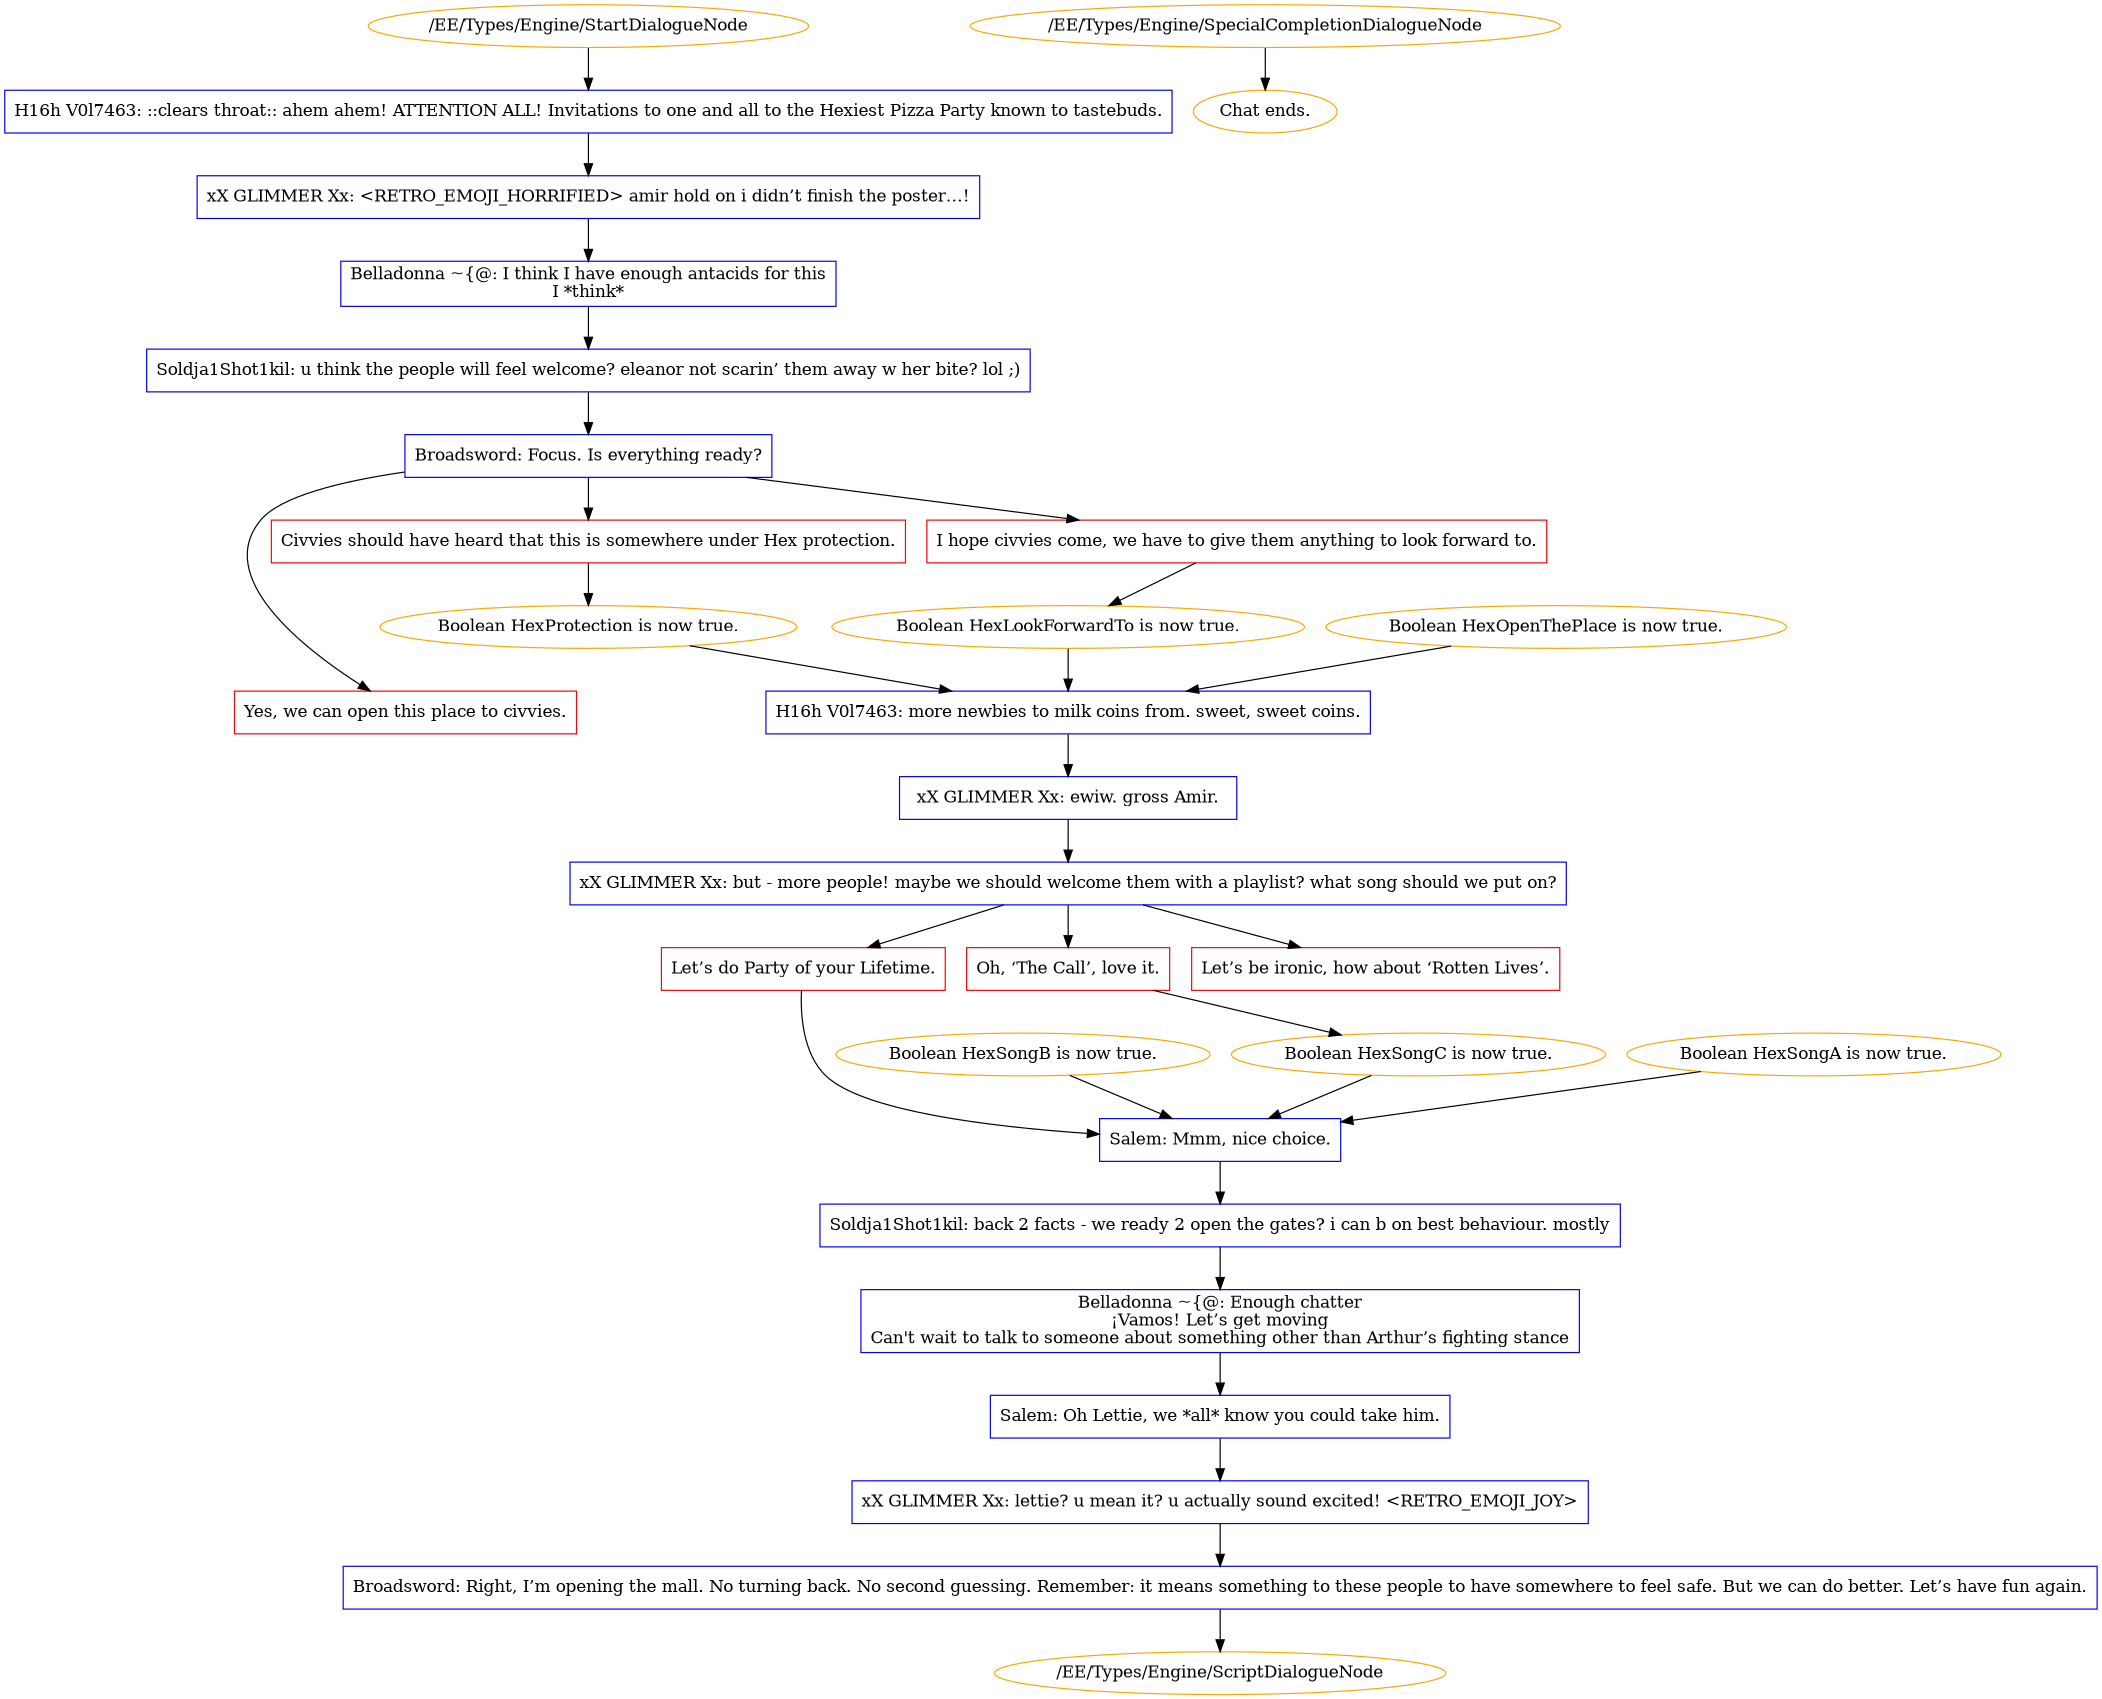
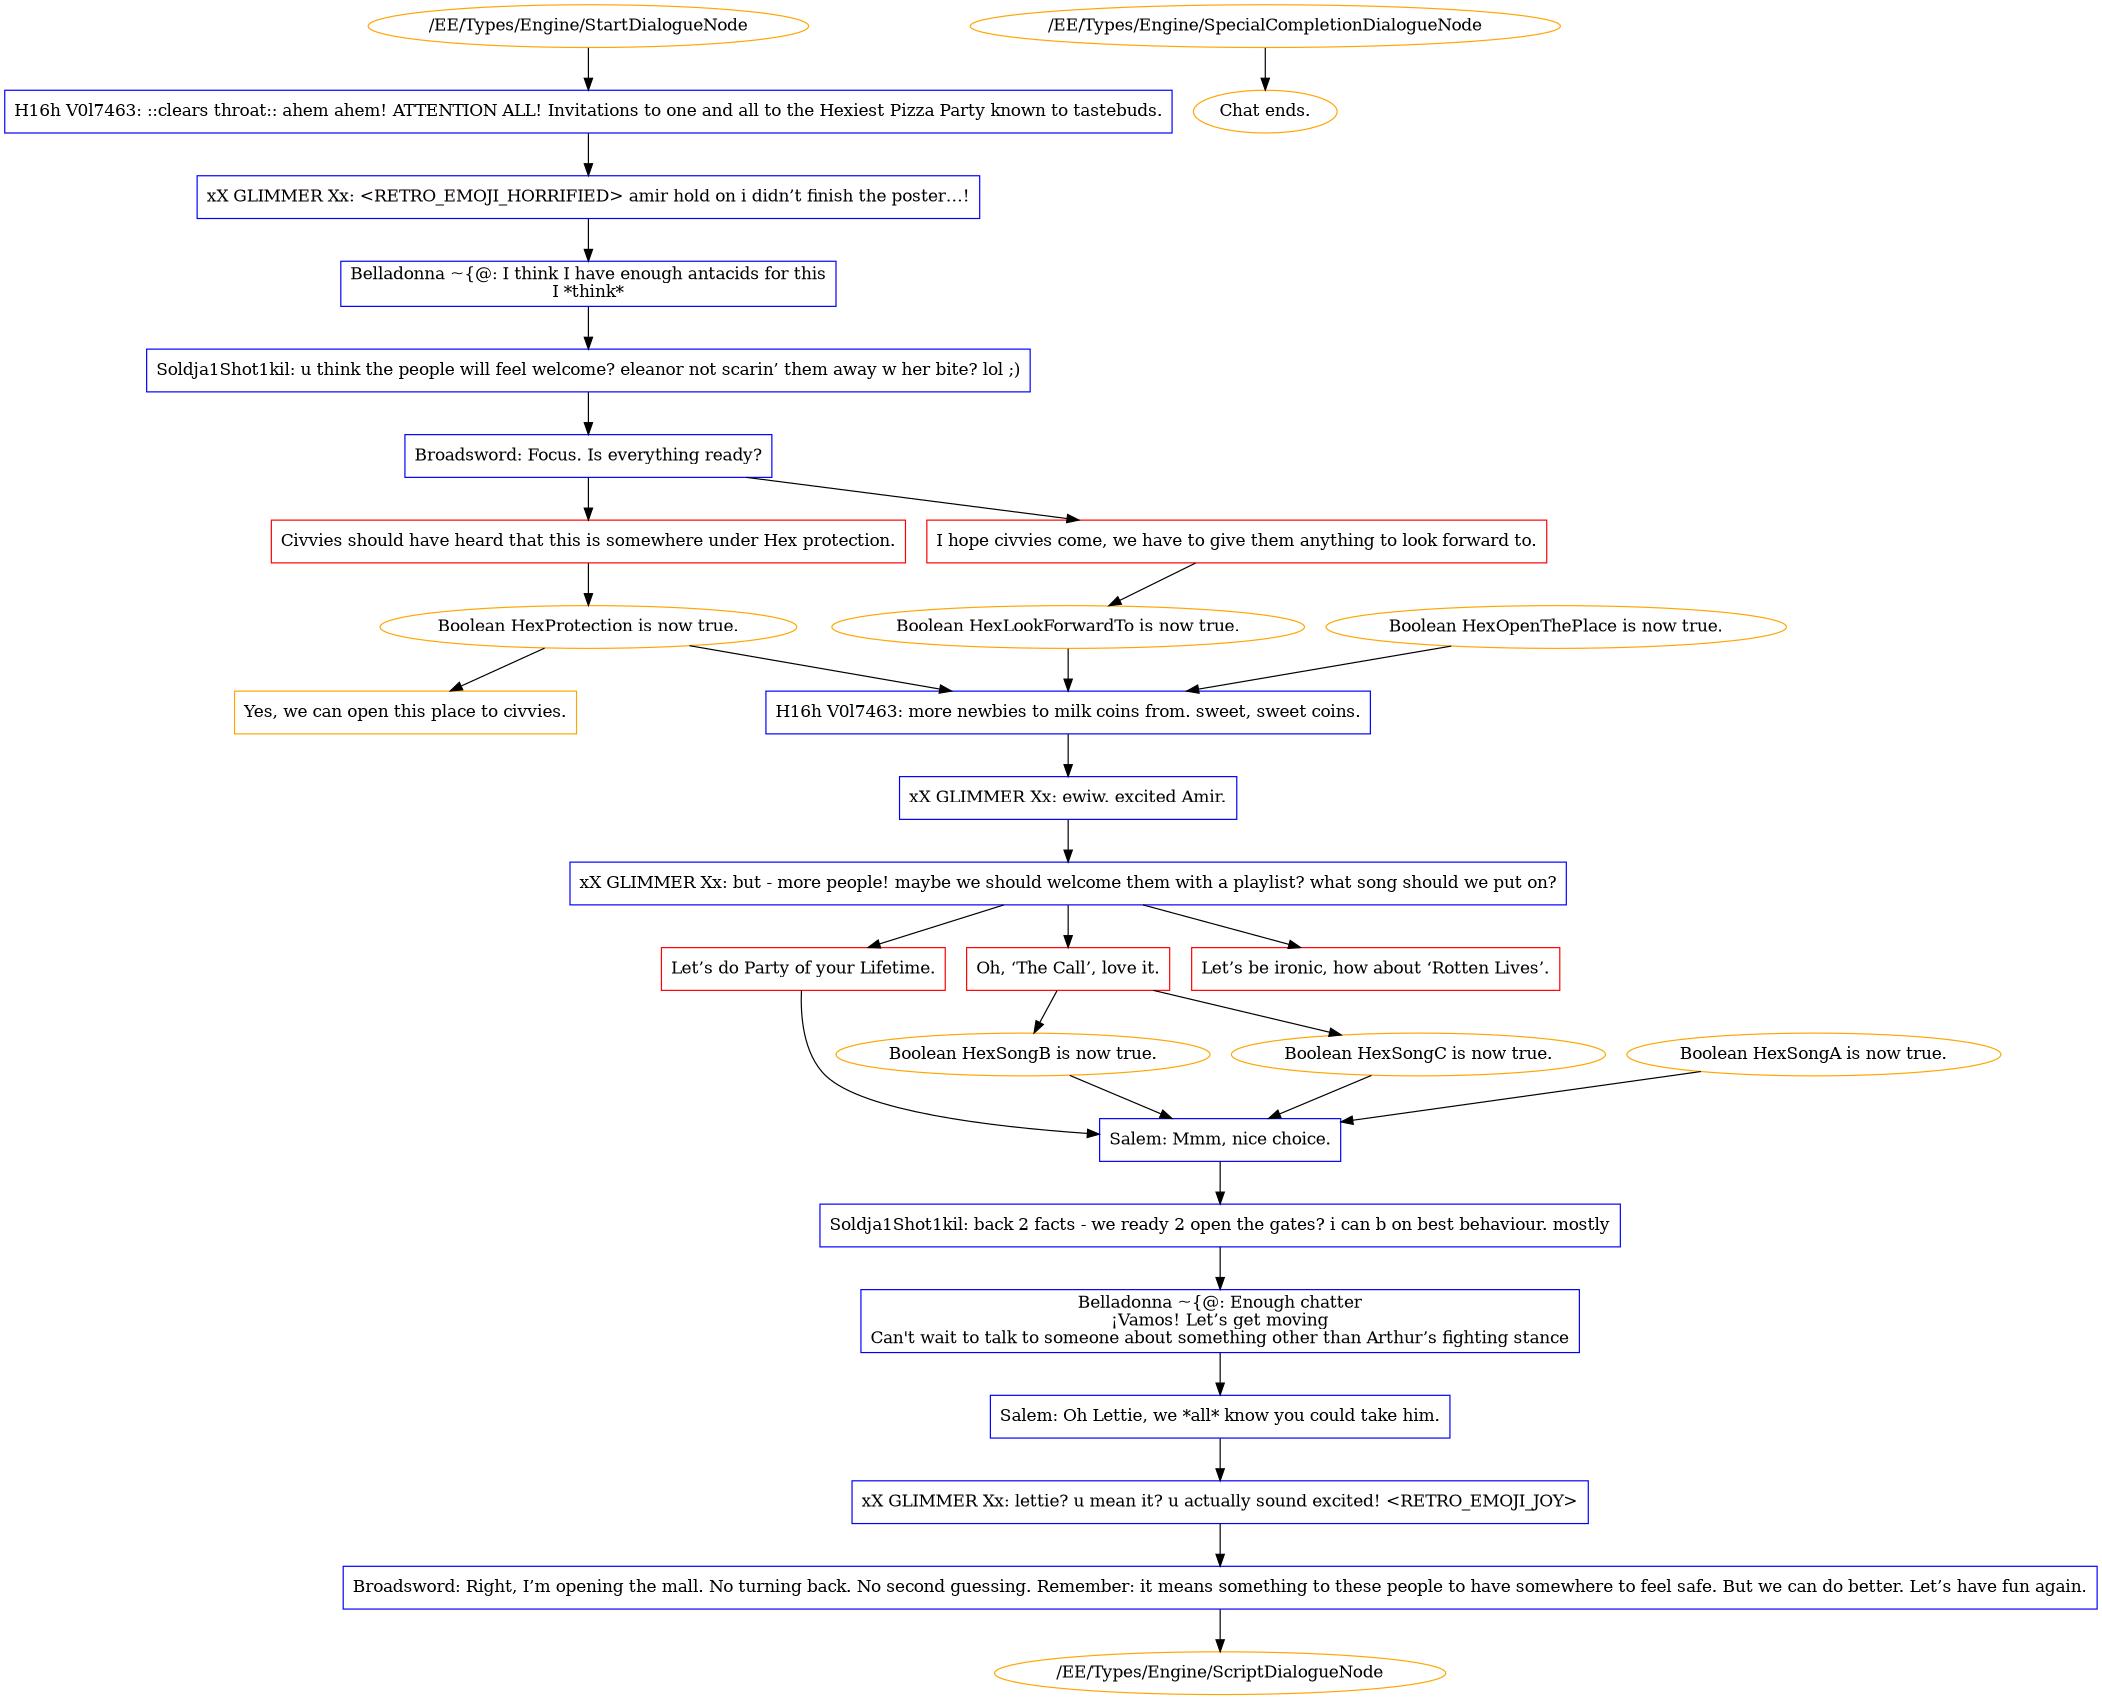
(249, 548) -> (503, 667)
(406, 712) -> (406, 712)
(1068, 798) -> (1068, 798)
none -> (1048, 1007)
